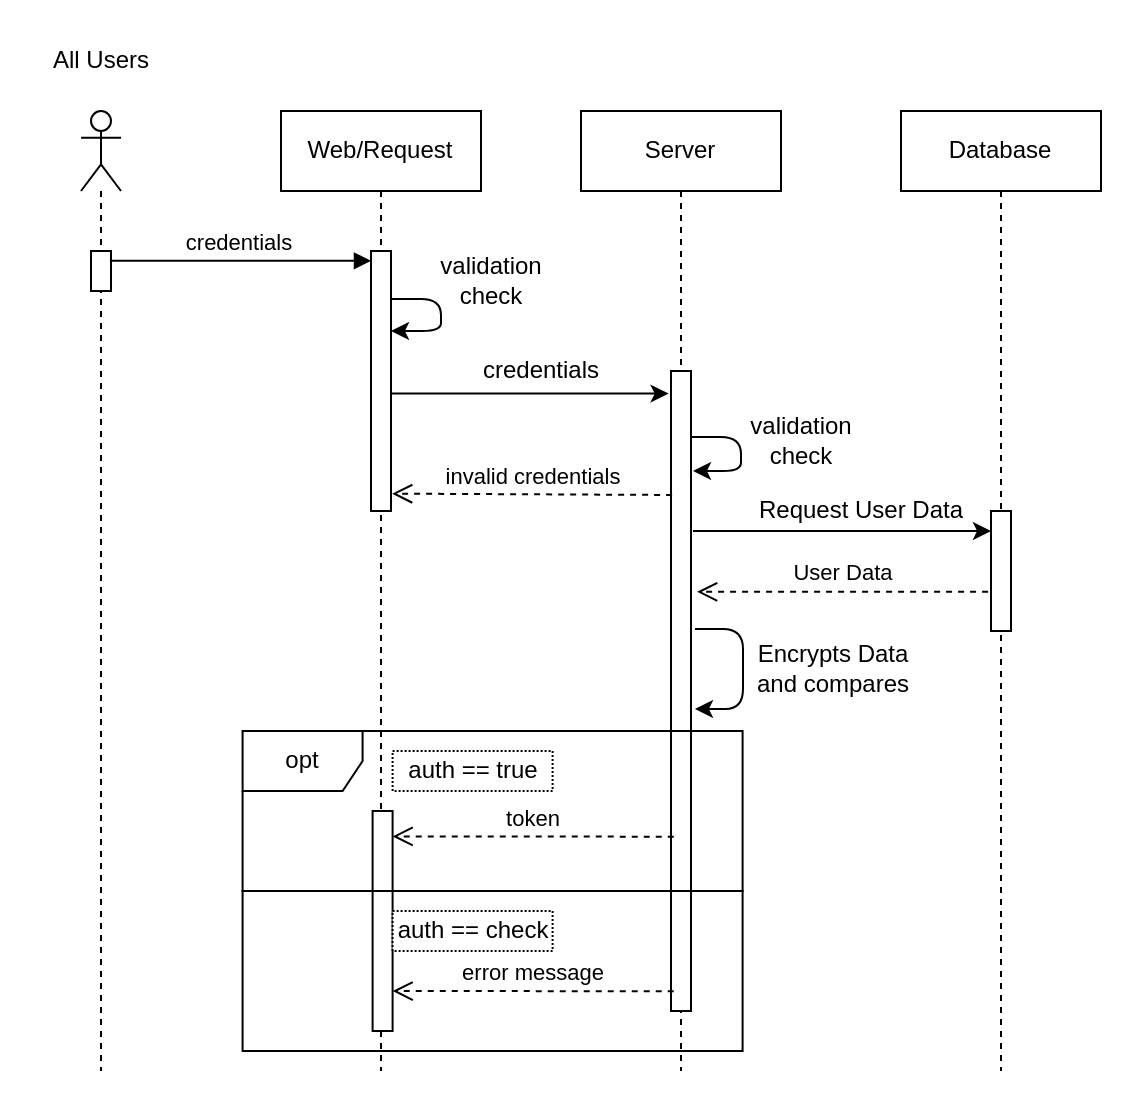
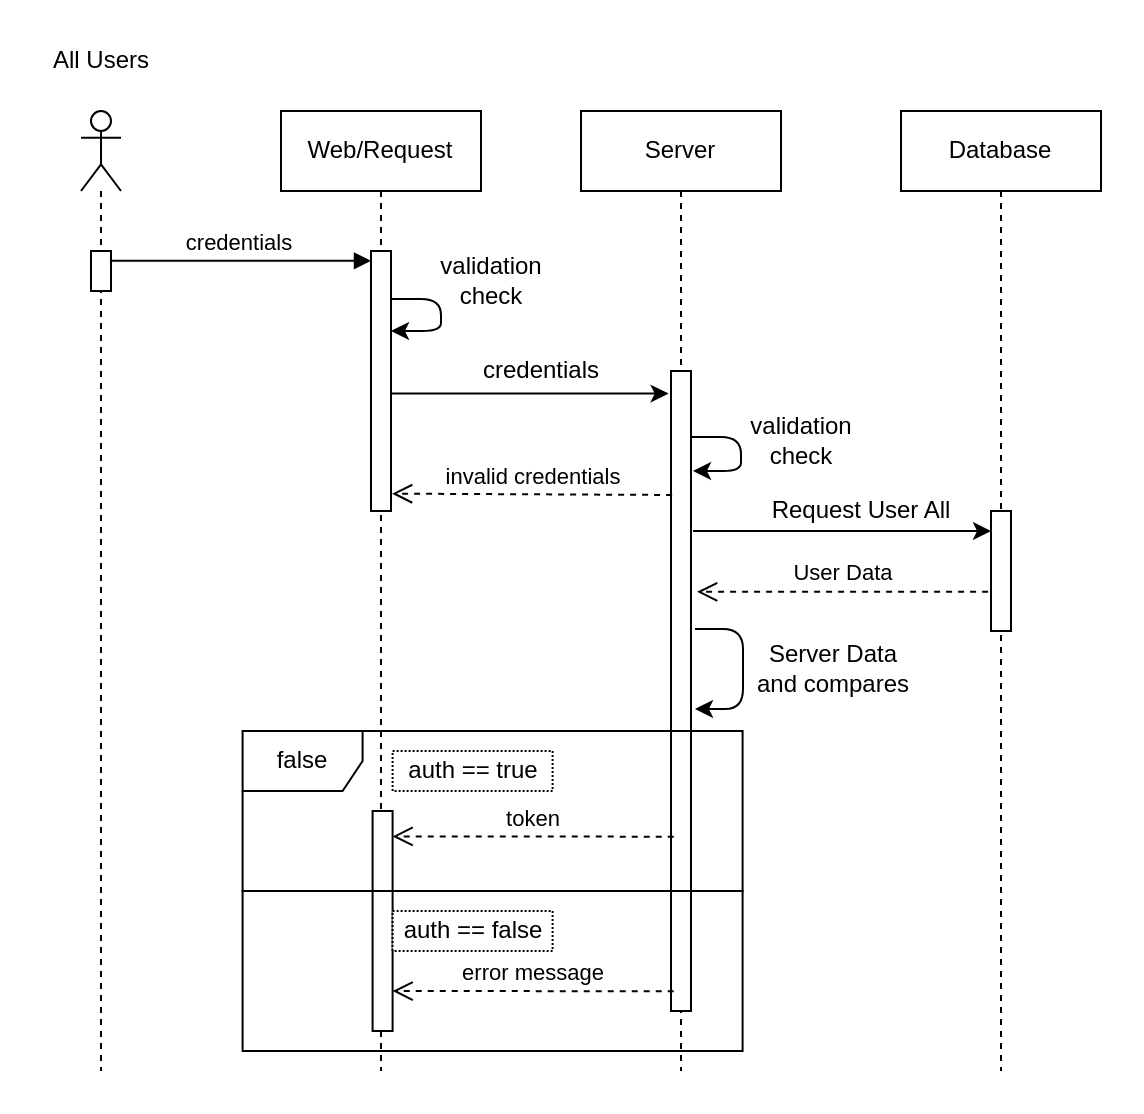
(862, 511) -> (862, 511)
(834, 669) -> (834, 669)
(303, 761) -> (303, 761)
(474, 931) -> (474, 931)
